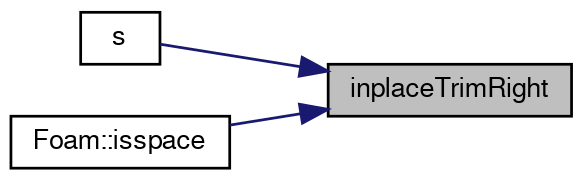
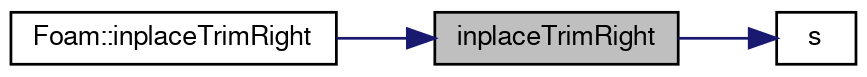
(230, 55) -> (713, 38)
(120, 142) -> (174, 38)
